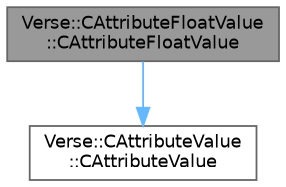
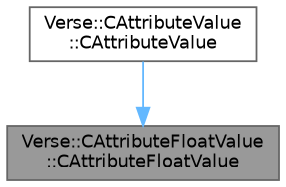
(143, 84) -> (143, 84)
